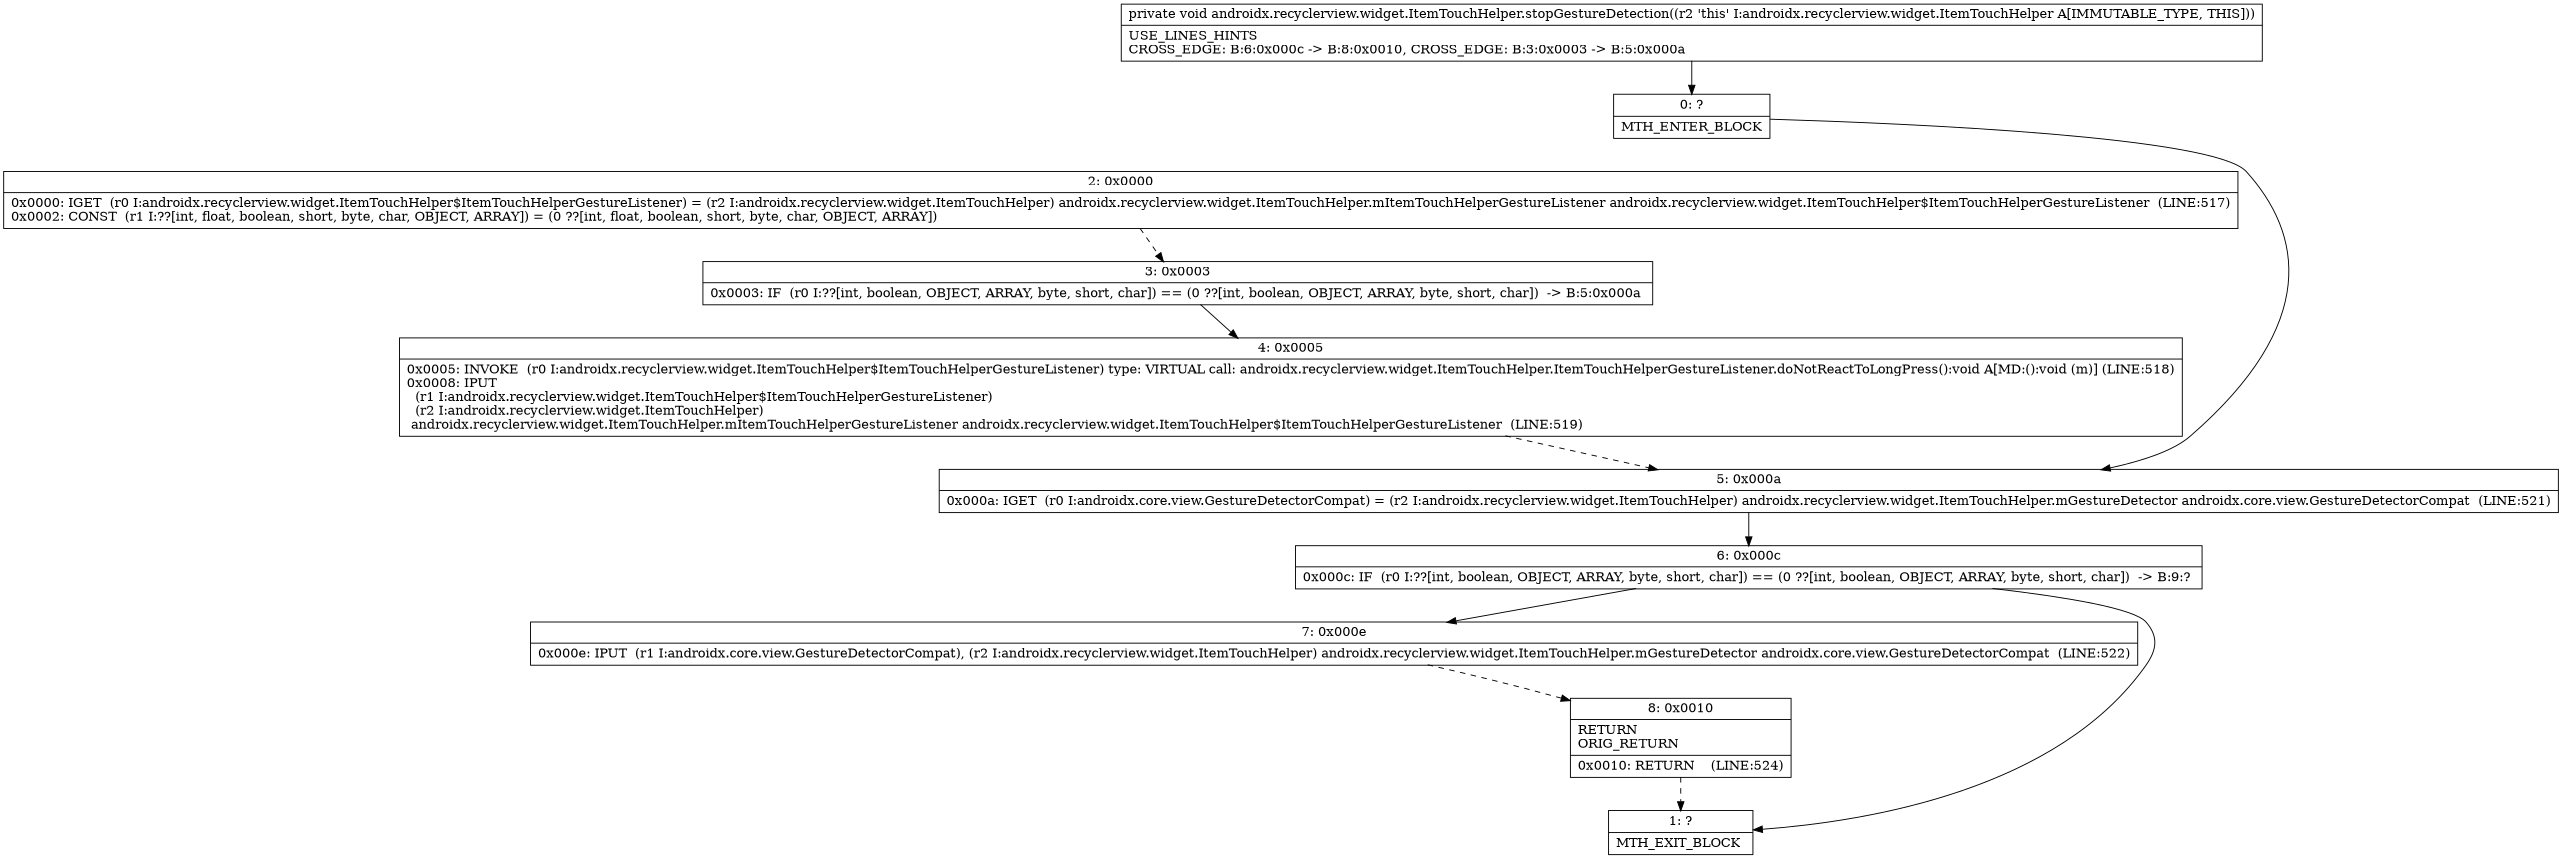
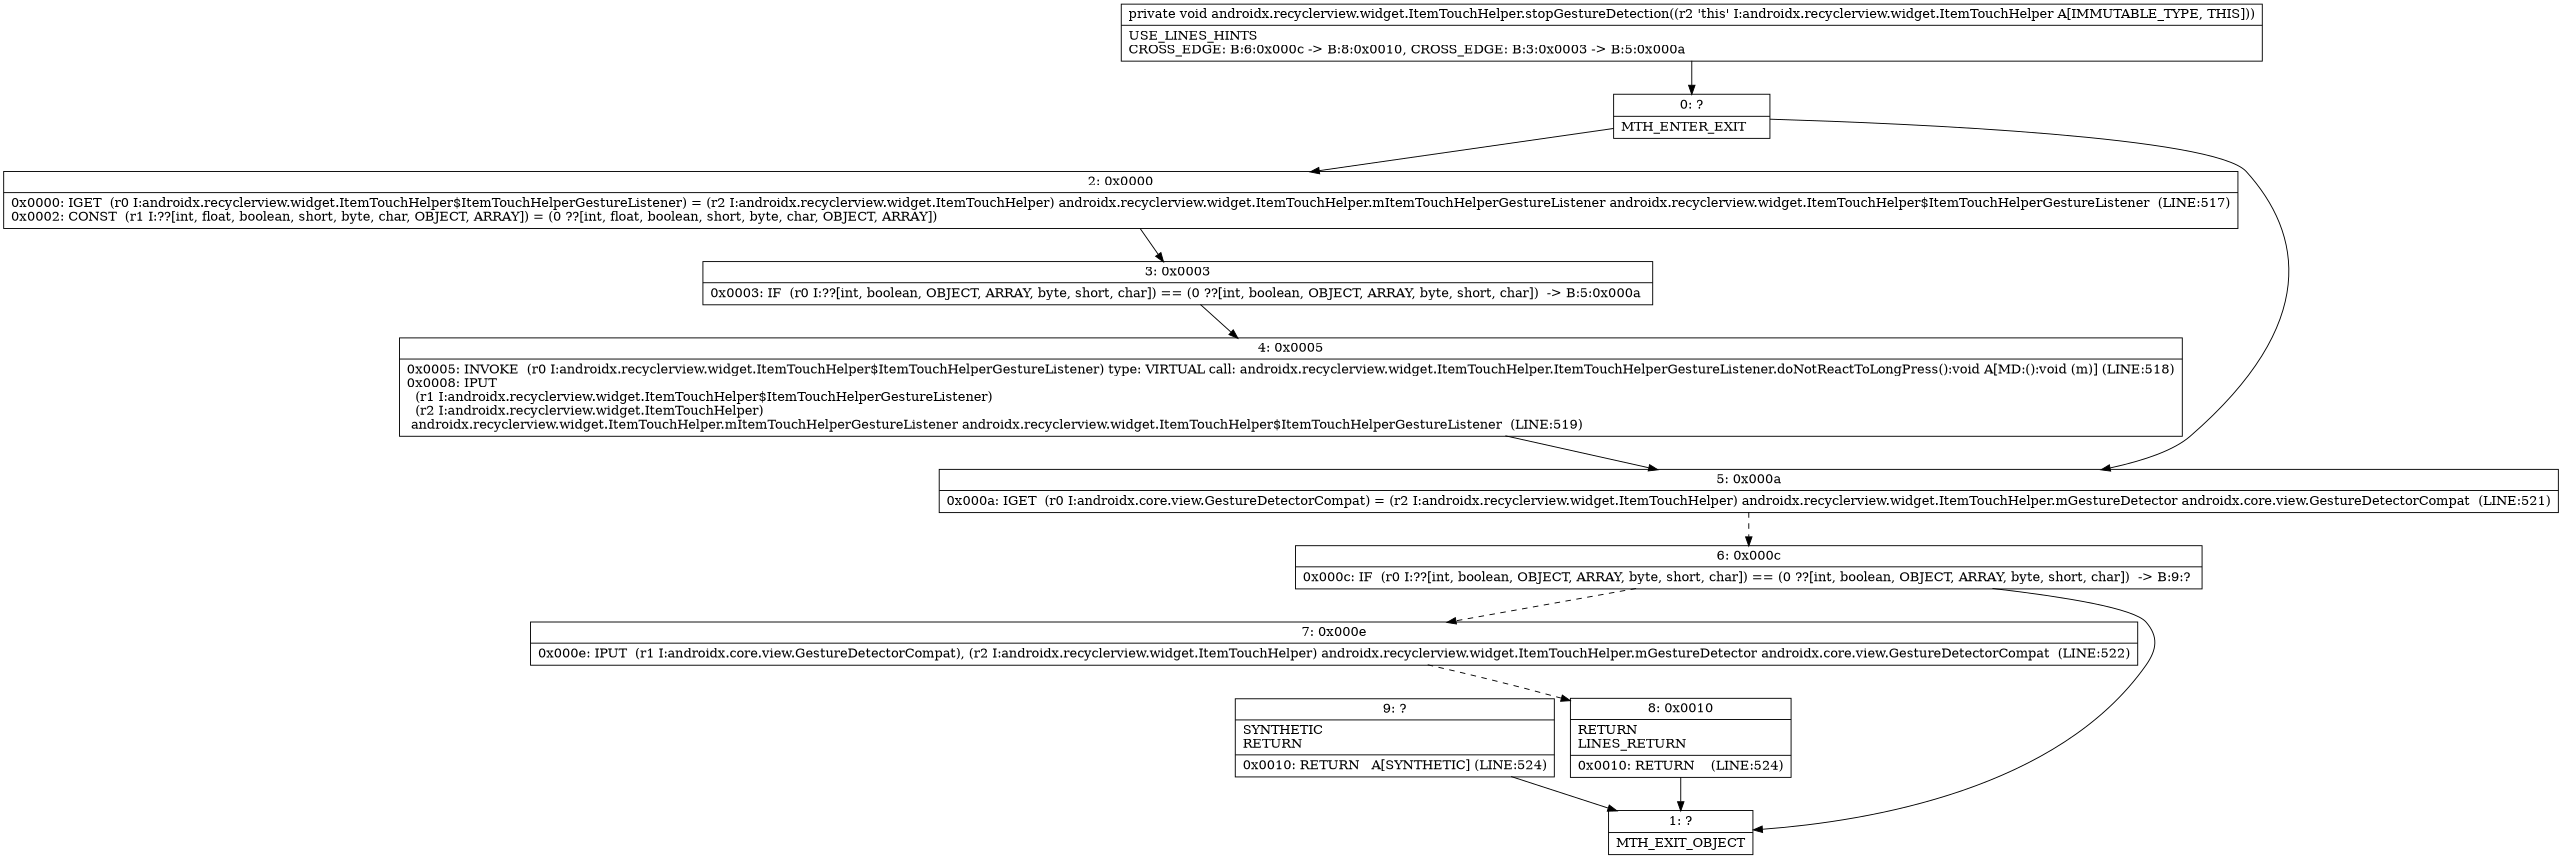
(1692, 127) -> (1684, 127)
none -> (1466, 150)
(1149, 241) -> (1149, 241)
(1577, 452) -> (1577, 452)
(1749, 524) -> (1749, 524)
(1546, 605) -> (1546, 605)
none -> (1395, 738)
(1628, 744) -> (1632, 744)
(1681, 789) -> (1681, 789)
(1678, 843) -> (1681, 843)
